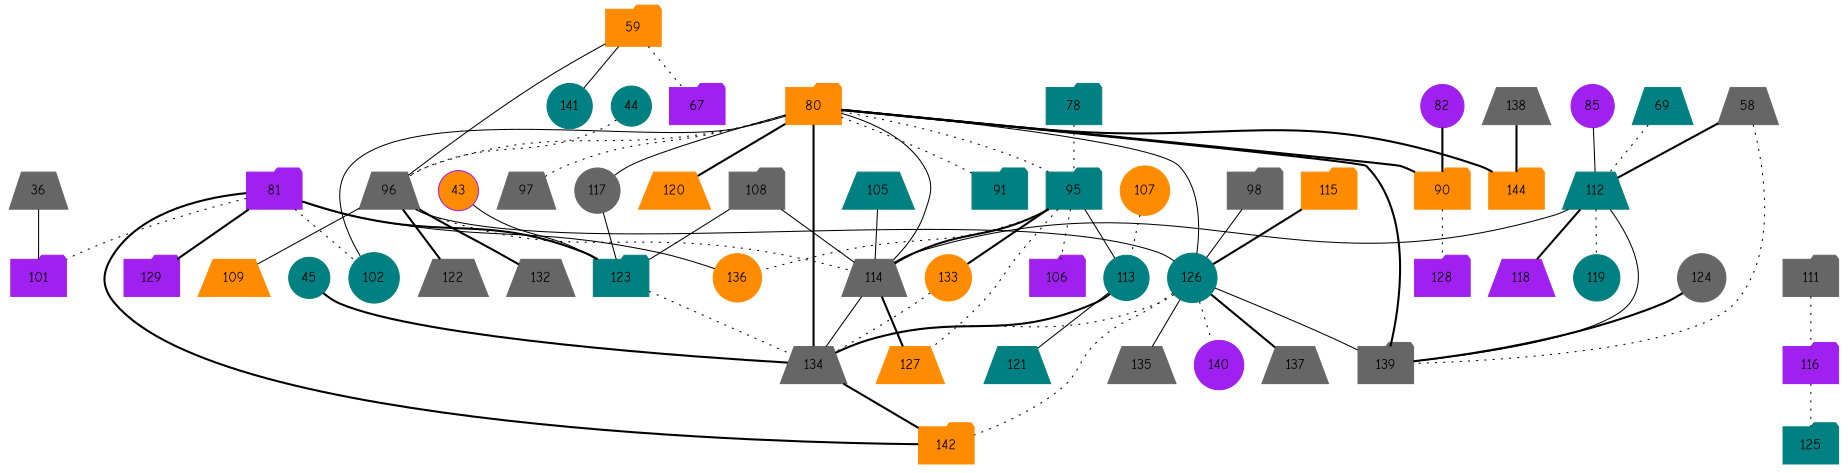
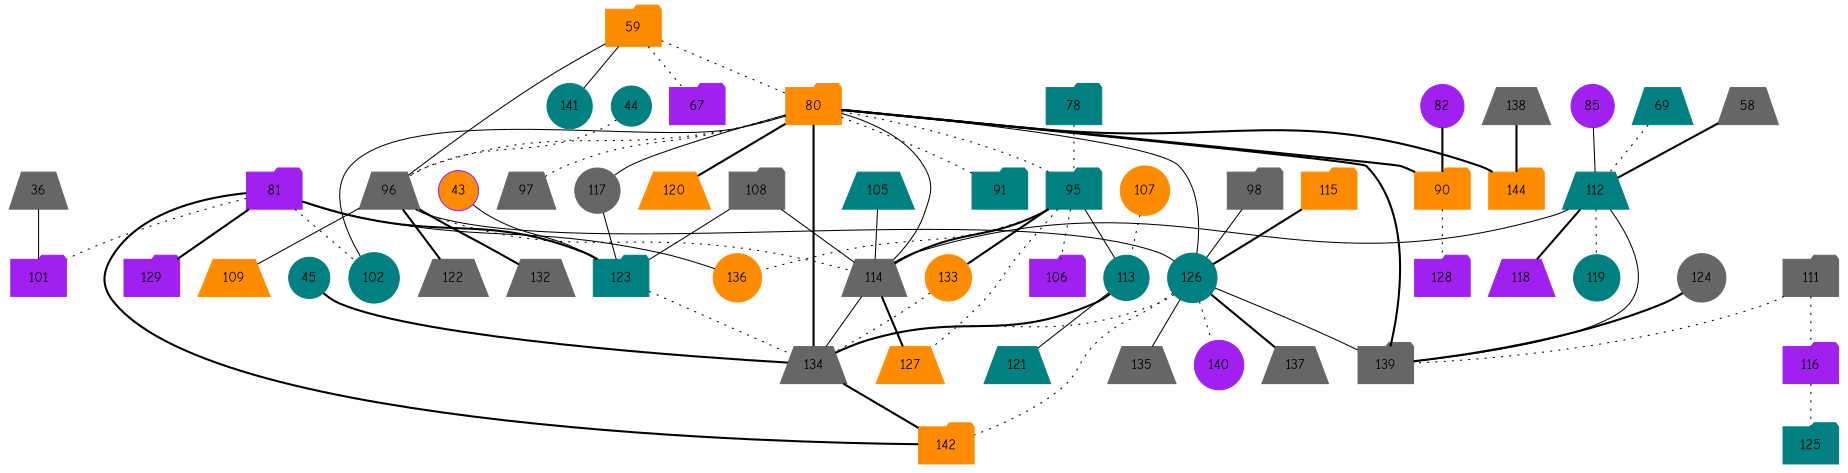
none -> (724, 67)
(1670, 334) -> (1602, 344)
